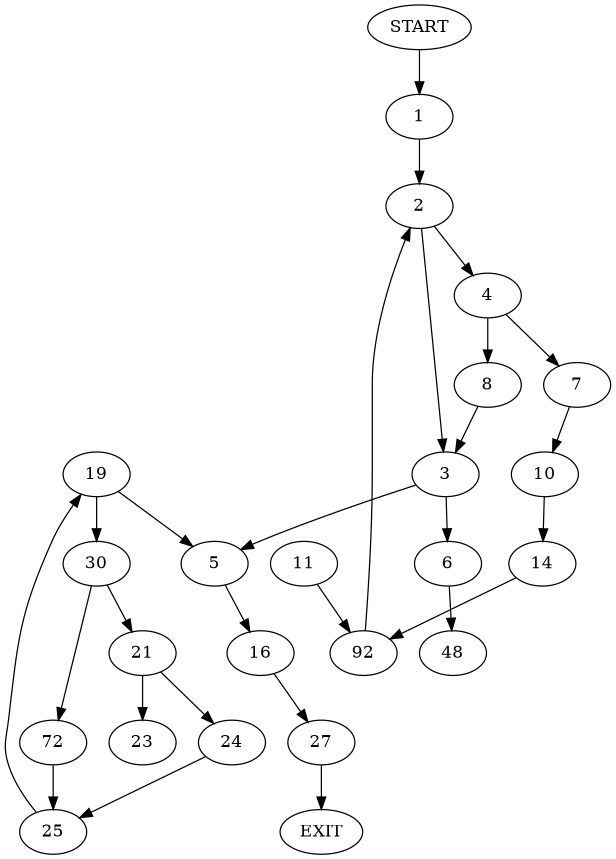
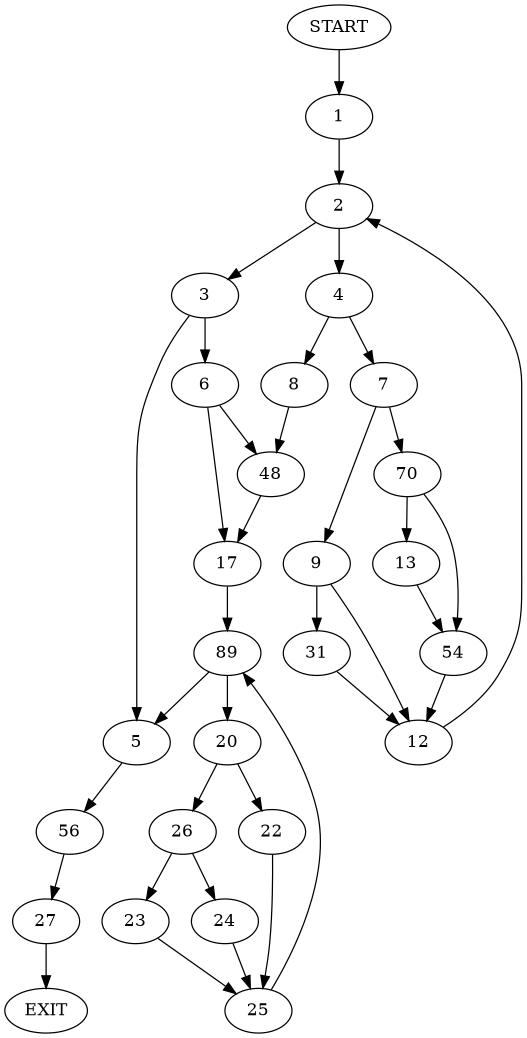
(470, 424) -> (284, 424)
(97, 474) -> (227, 653)
(545, 474) -> (407, 474)
(97, 564) -> (227, 743)
none -> (227, 564)
(304, 564) -> (317, 653)
none -> (317, 564)
none -> (406, 564)
(542, 564) -> (453, 653)
(143, 653) -> (183, 832)
(261, 653) -> (70, 832)
(364, 653) -> (419, 743)
(53, 743) -> (272, 832)
none -> (192, 962)
